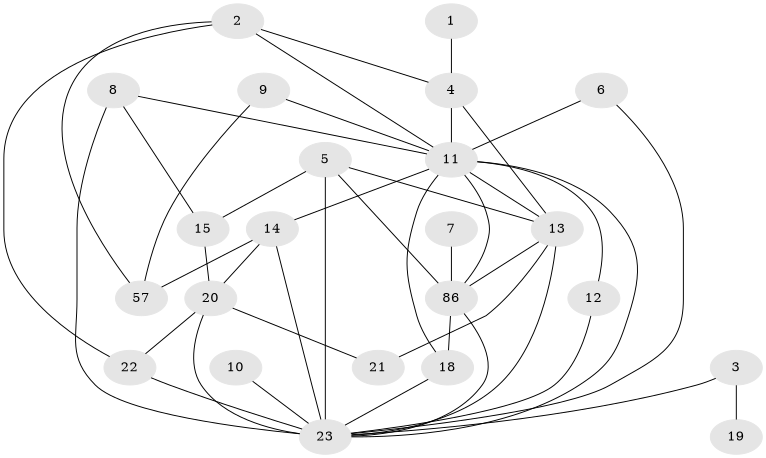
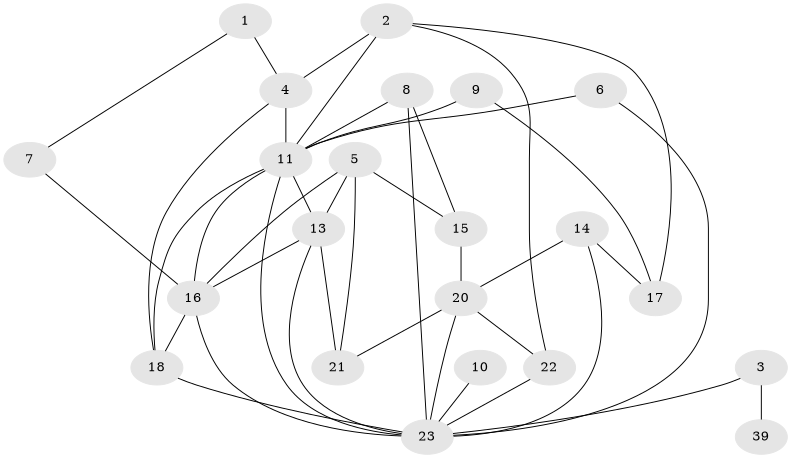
none -> (138, 90)
(502, 157) -> (169, 208)
(365, 193) -> none
(141, 298) -> (655, 298)
(325, 298) -> (352, 264)
(451, 298) -> (193, 298)
(594, 298) -> none
(736, 437) -> (761, 437)
